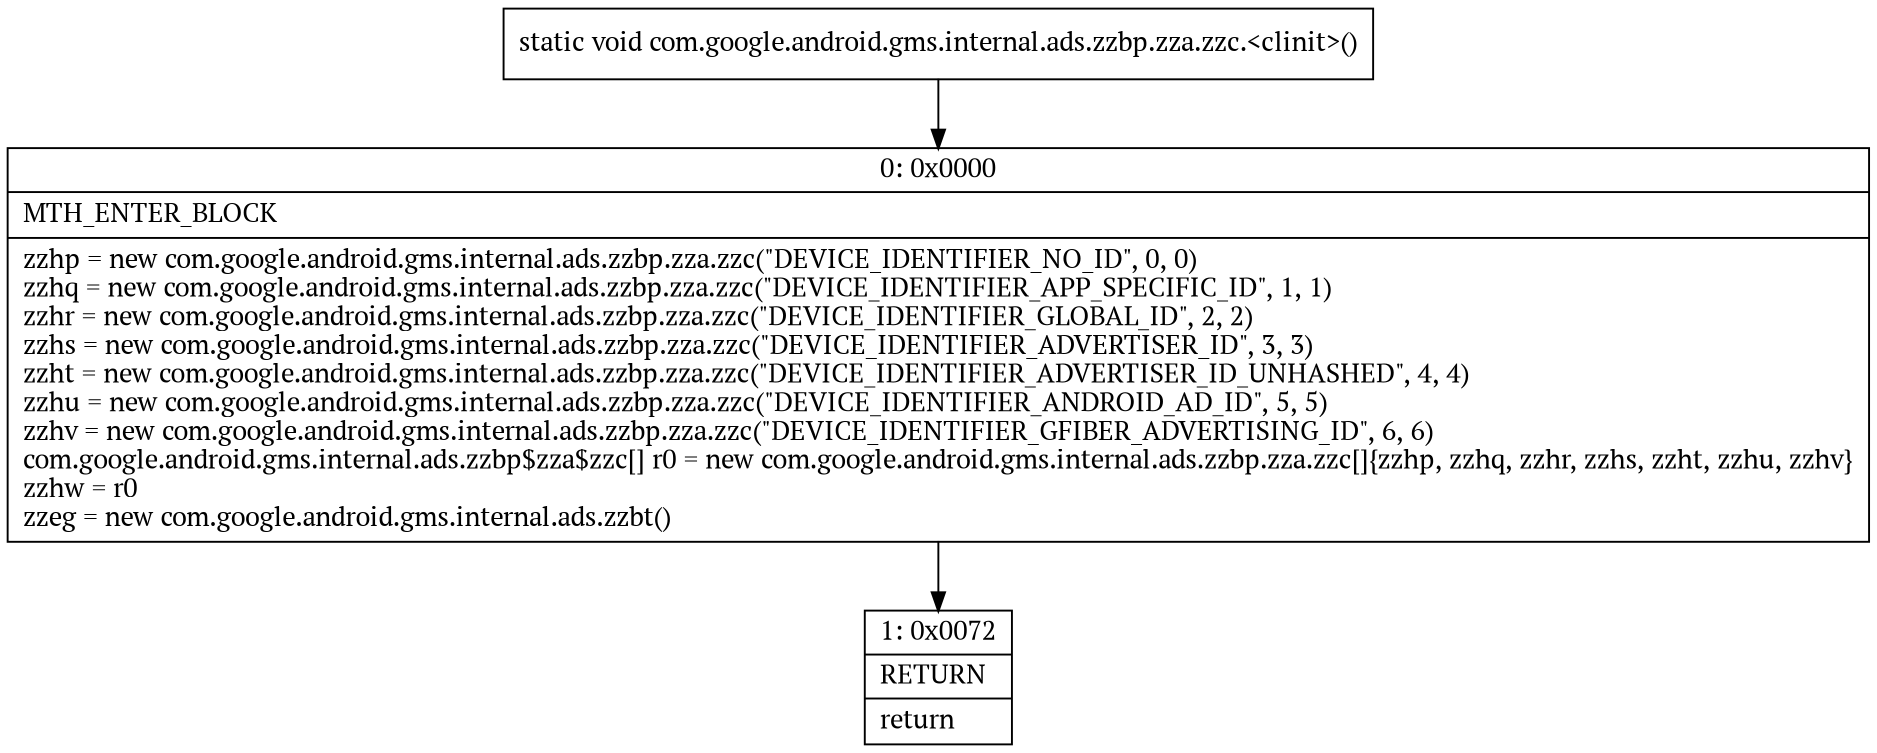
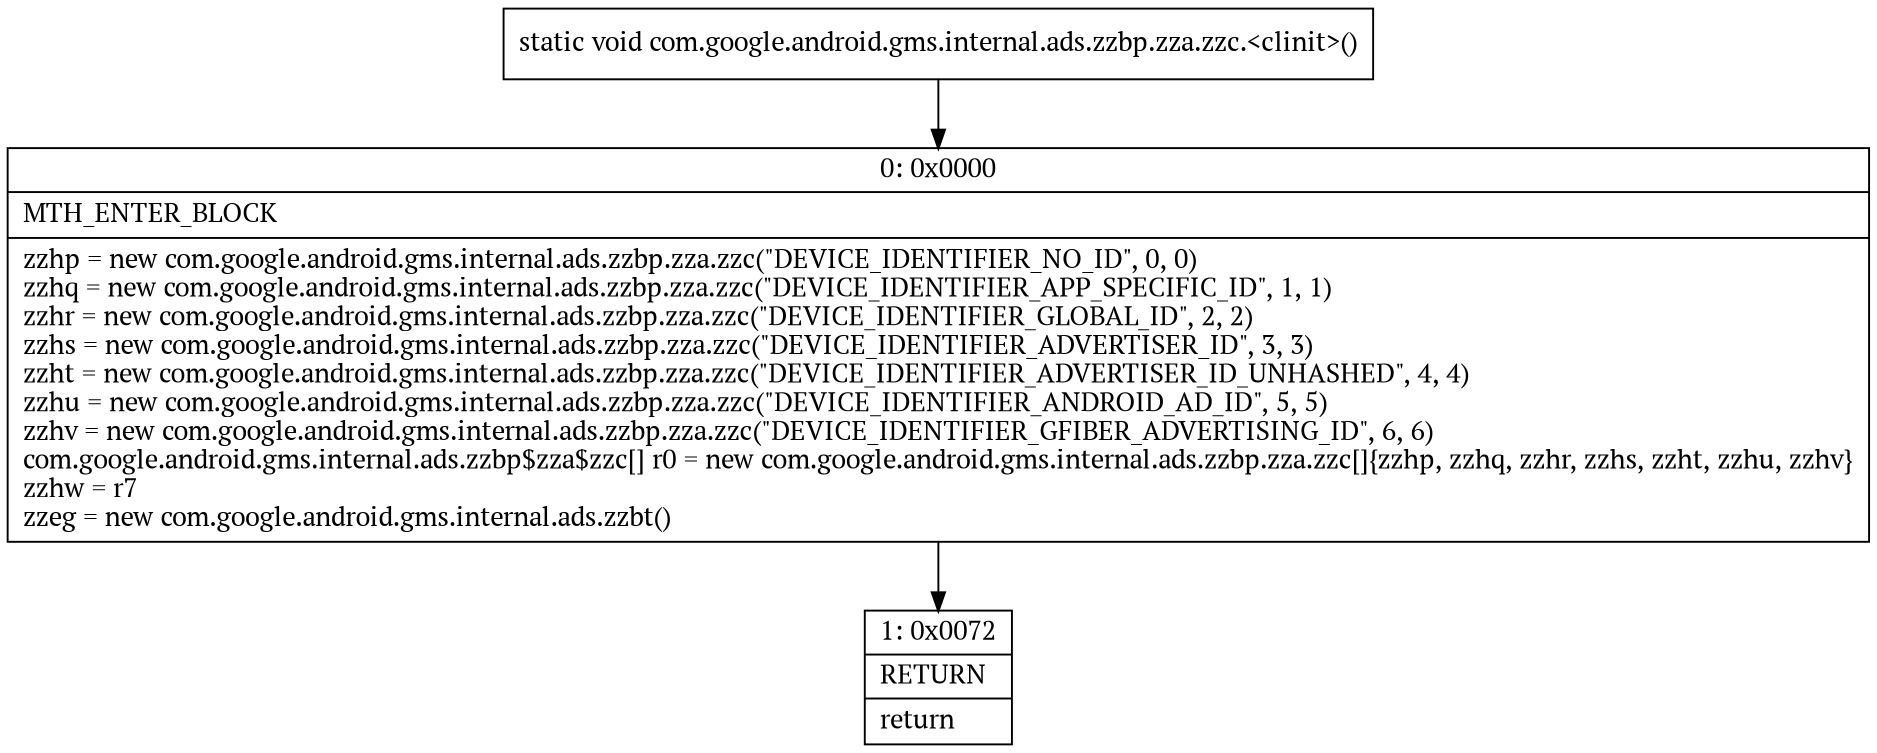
(81, 489) -> (81, 489)
